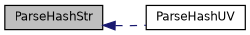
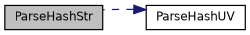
(131, 26) -> (118, 9)
